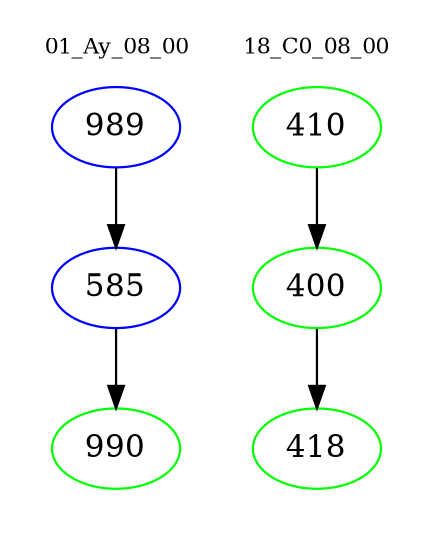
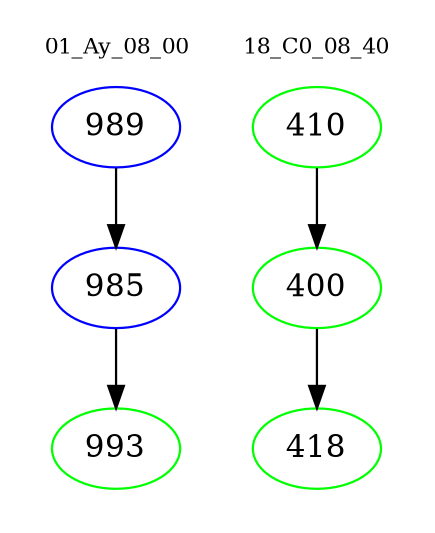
(317, 48) -> (317, 48)
(116, 288) -> (116, 288)
(116, 449) -> (116, 449)
